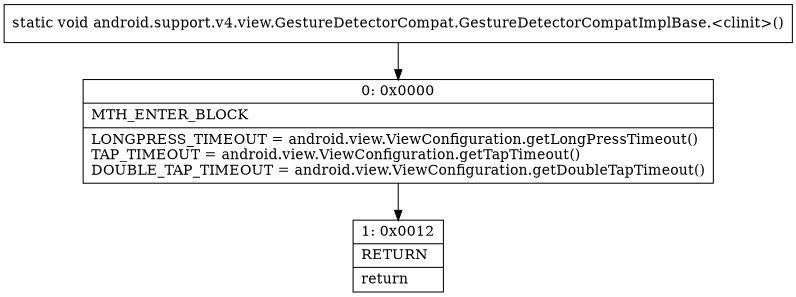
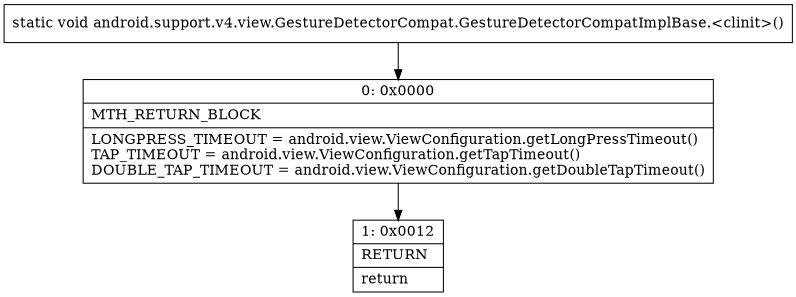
(170, 115) -> (177, 115)
